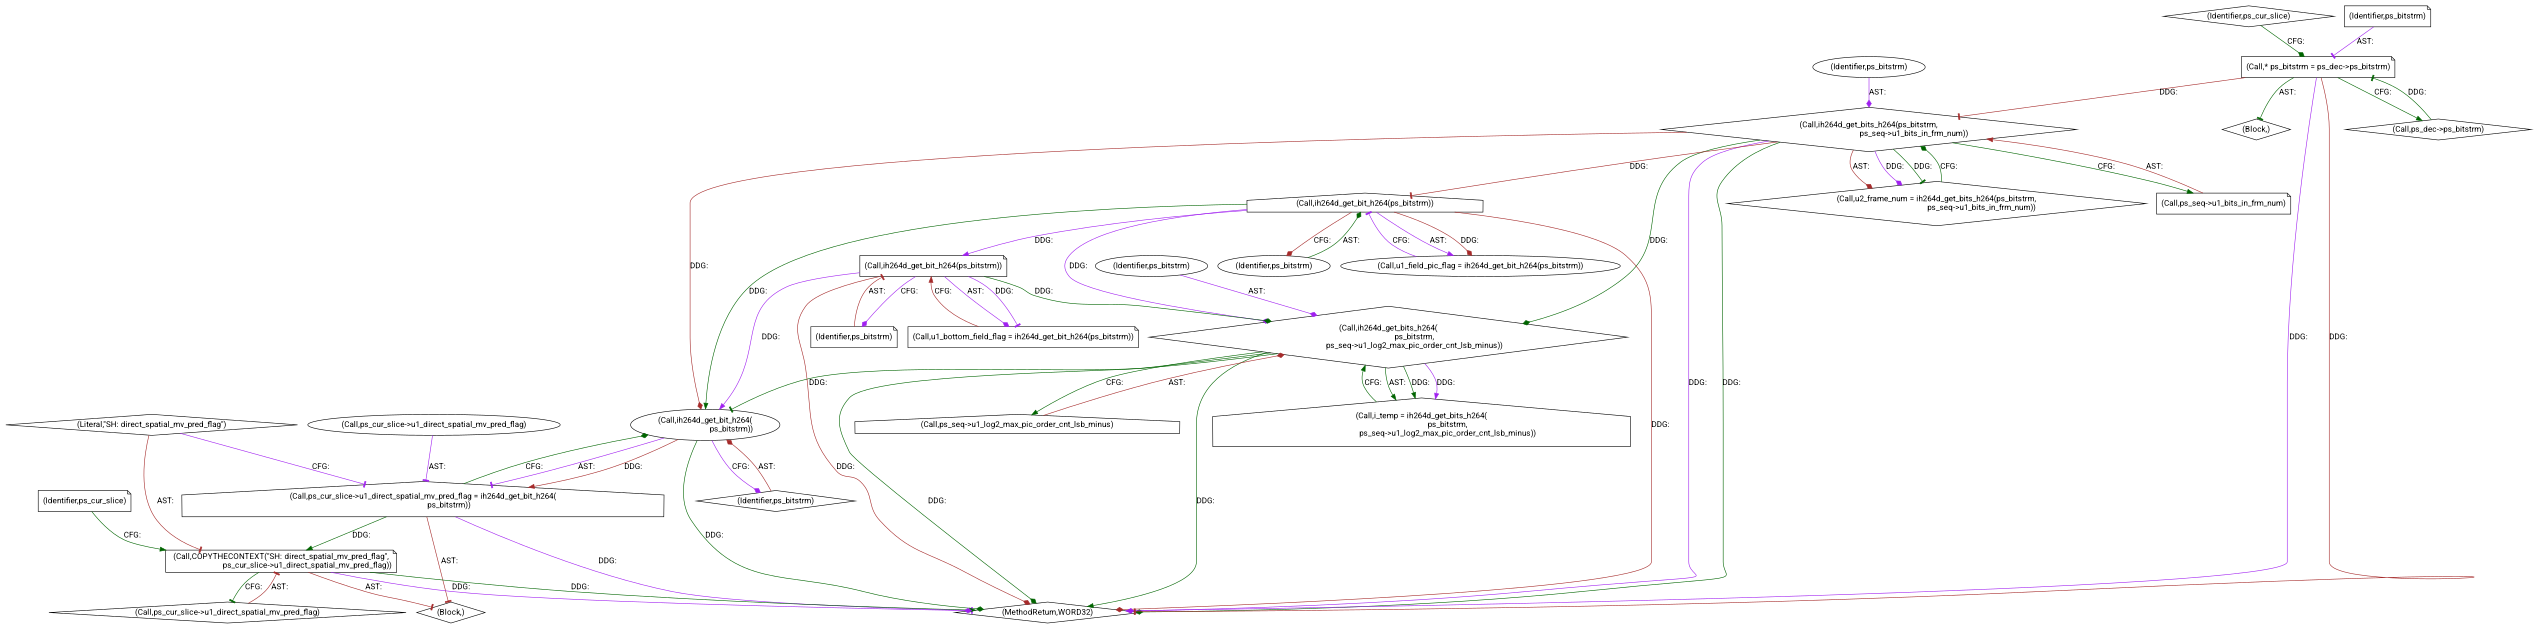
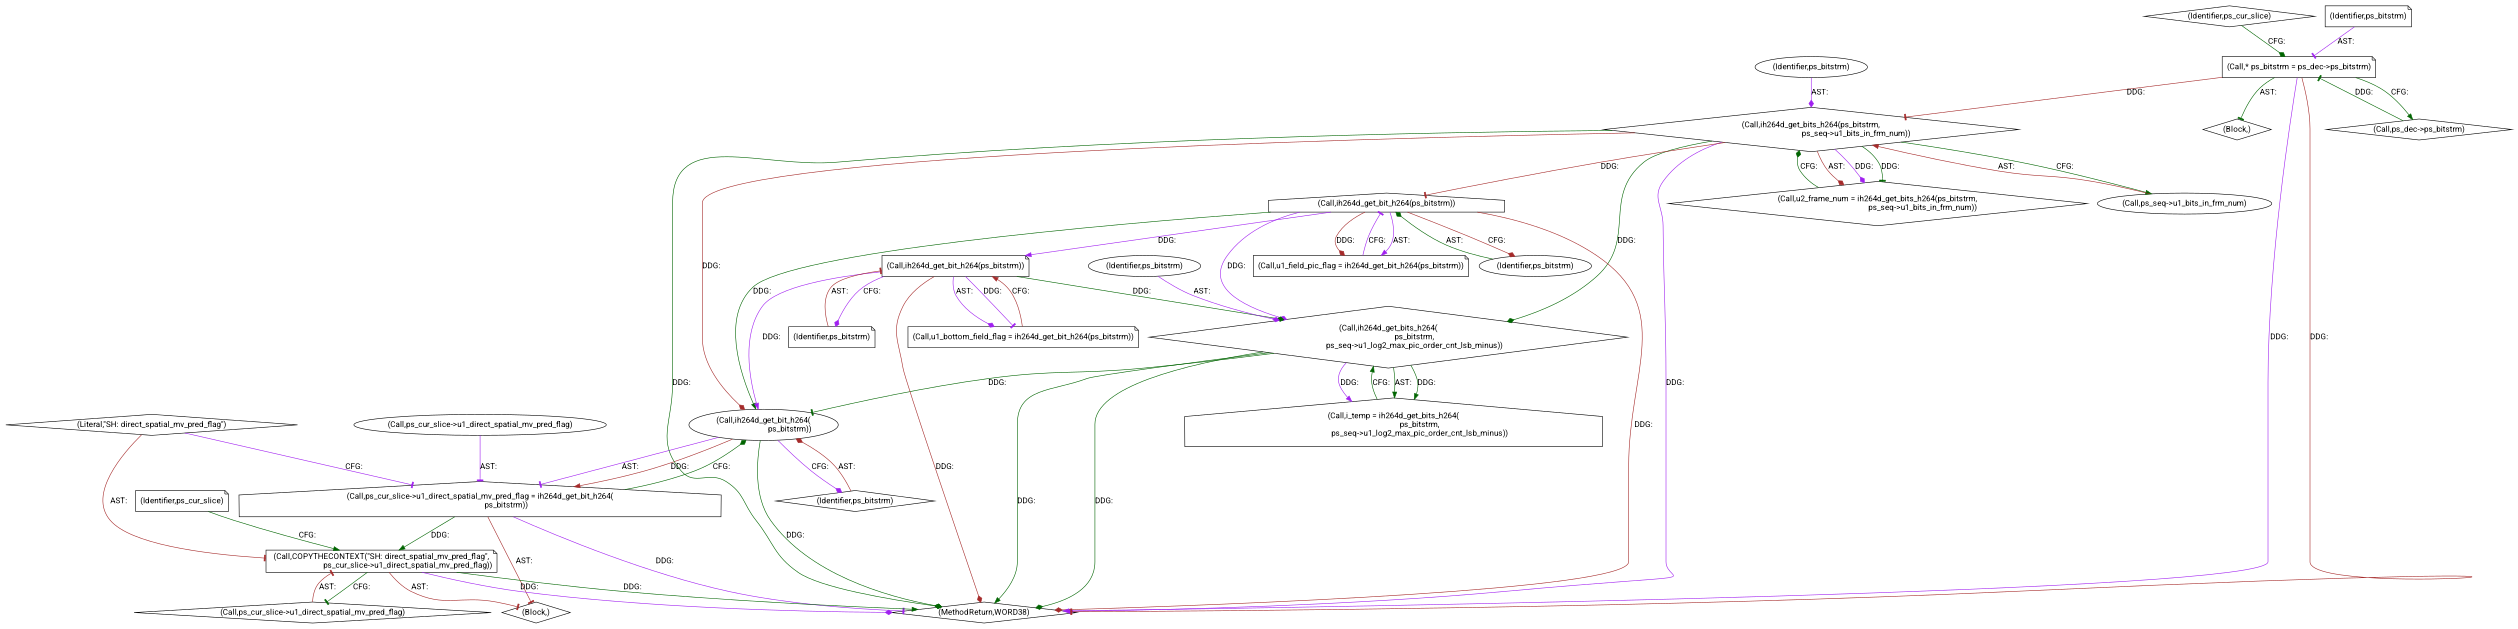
(2224, 204) -> (2185, 204)
(1480, 266) -> (1361, 266)
(1017, 425) -> none
(1048, 613) -> (984, 613)
